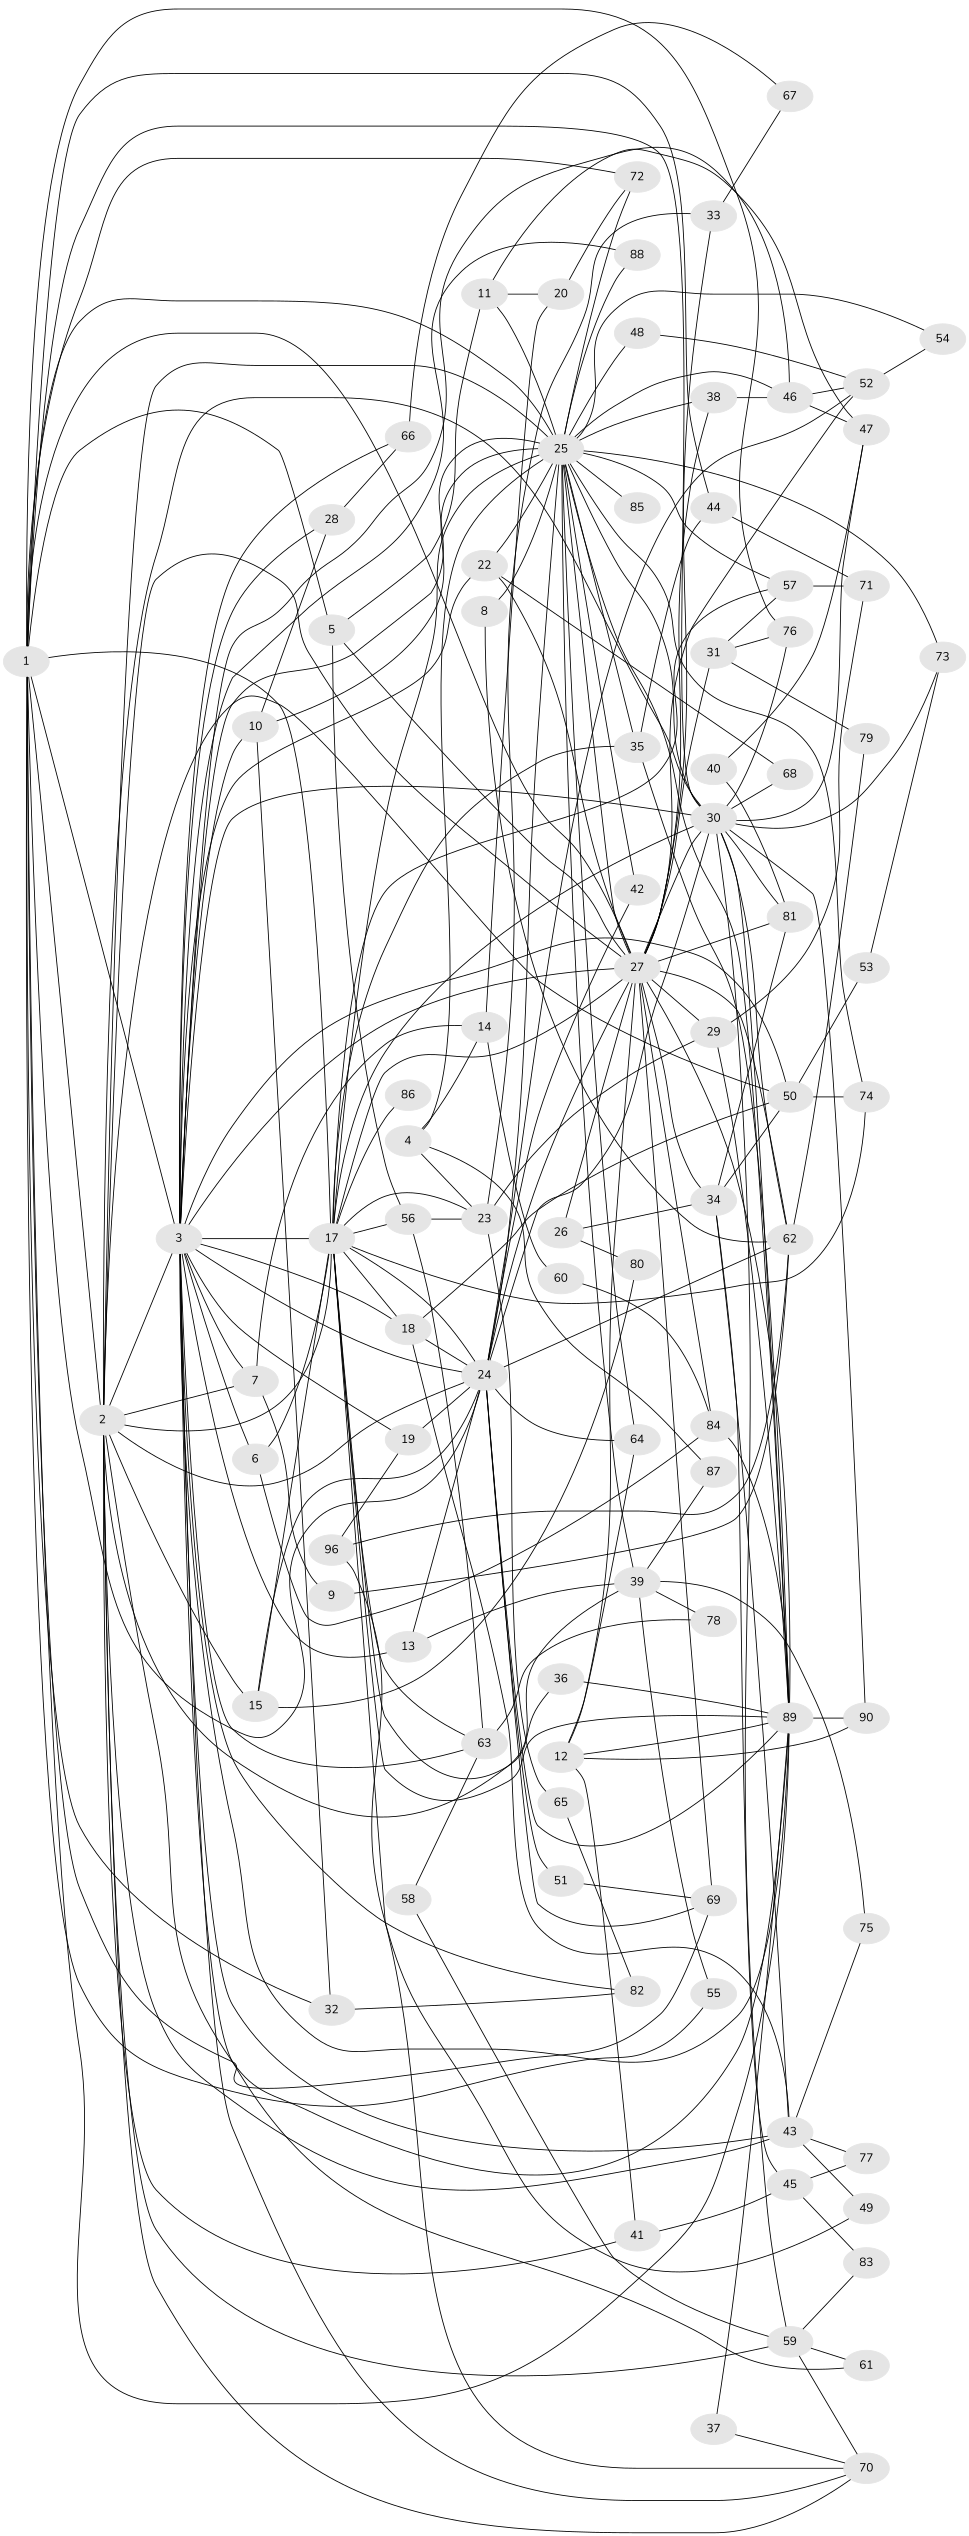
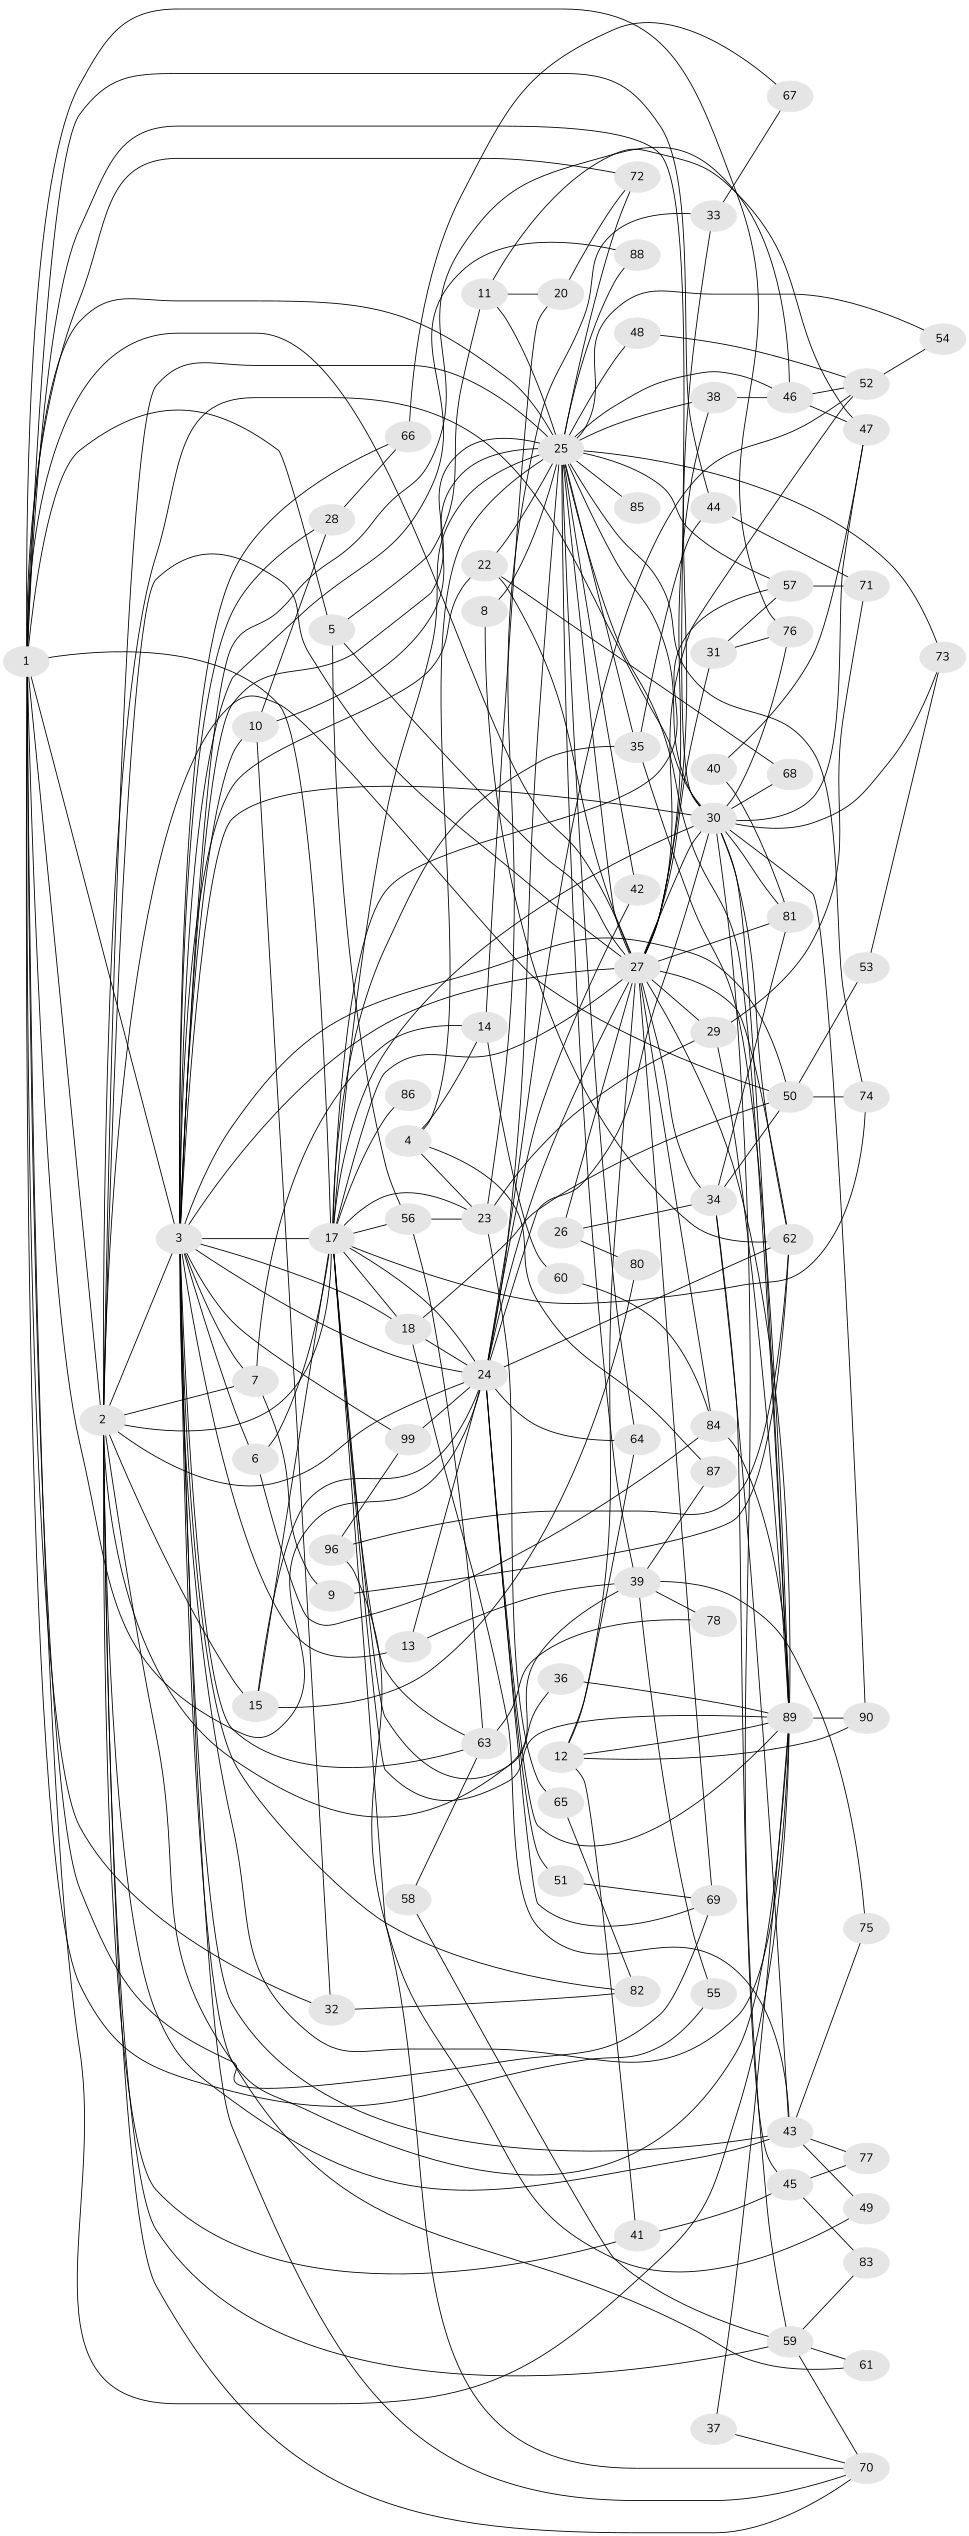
(866, 739) -> none
(408, 1440) -> (408, 1440)
